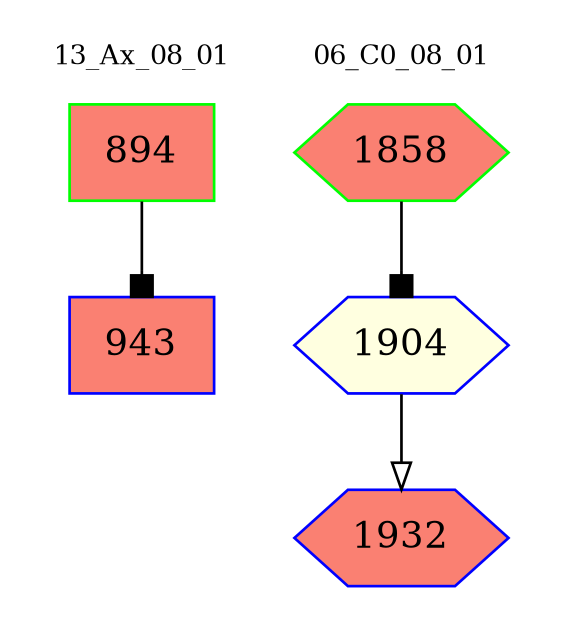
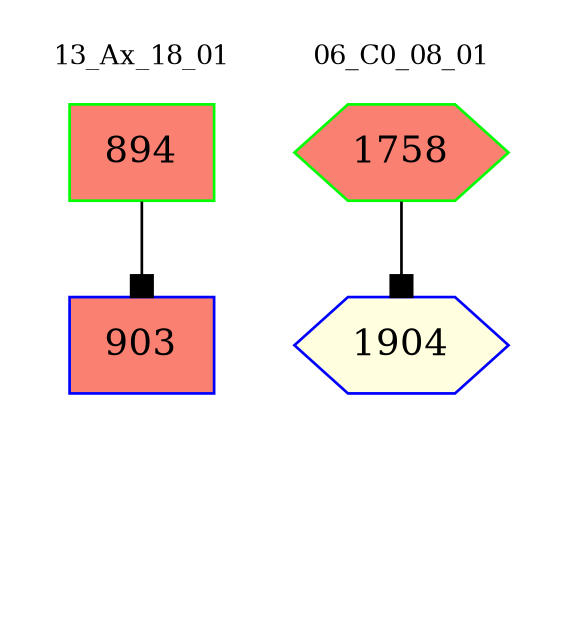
(142, 58) -> (142, 58)
(401, 153) -> (401, 153)
(142, 345) -> (142, 345)
(401, 538) -> none
